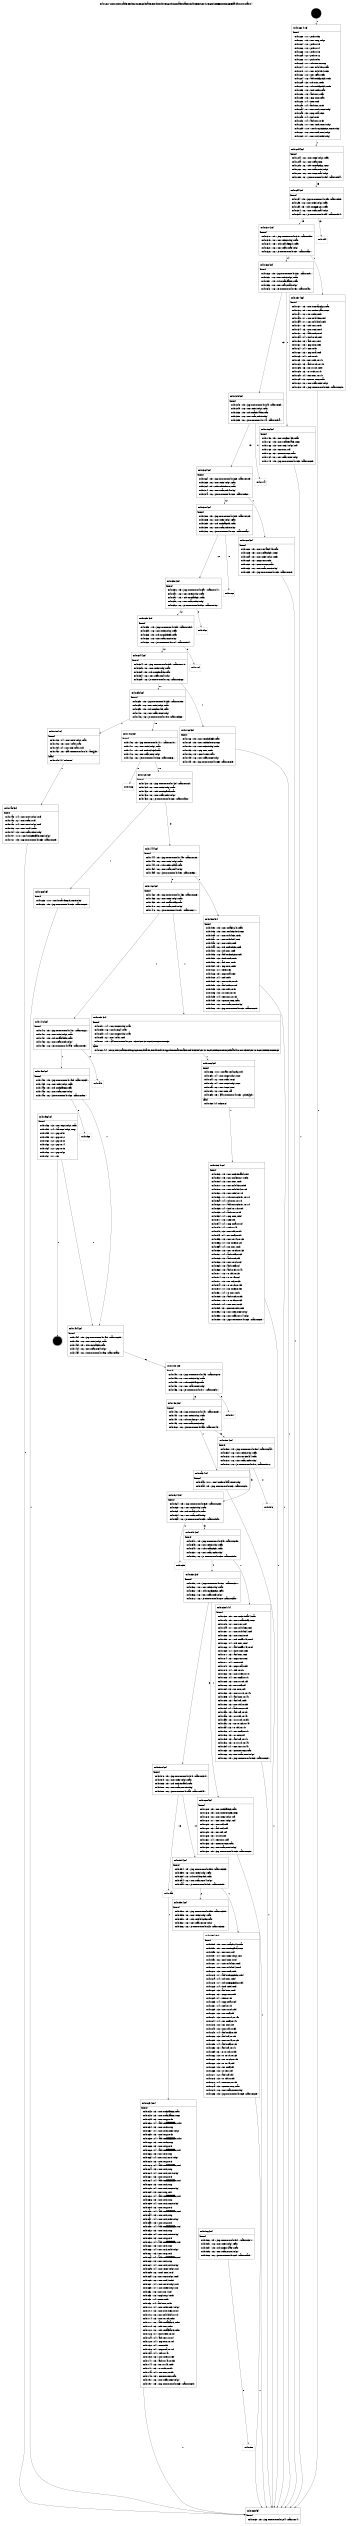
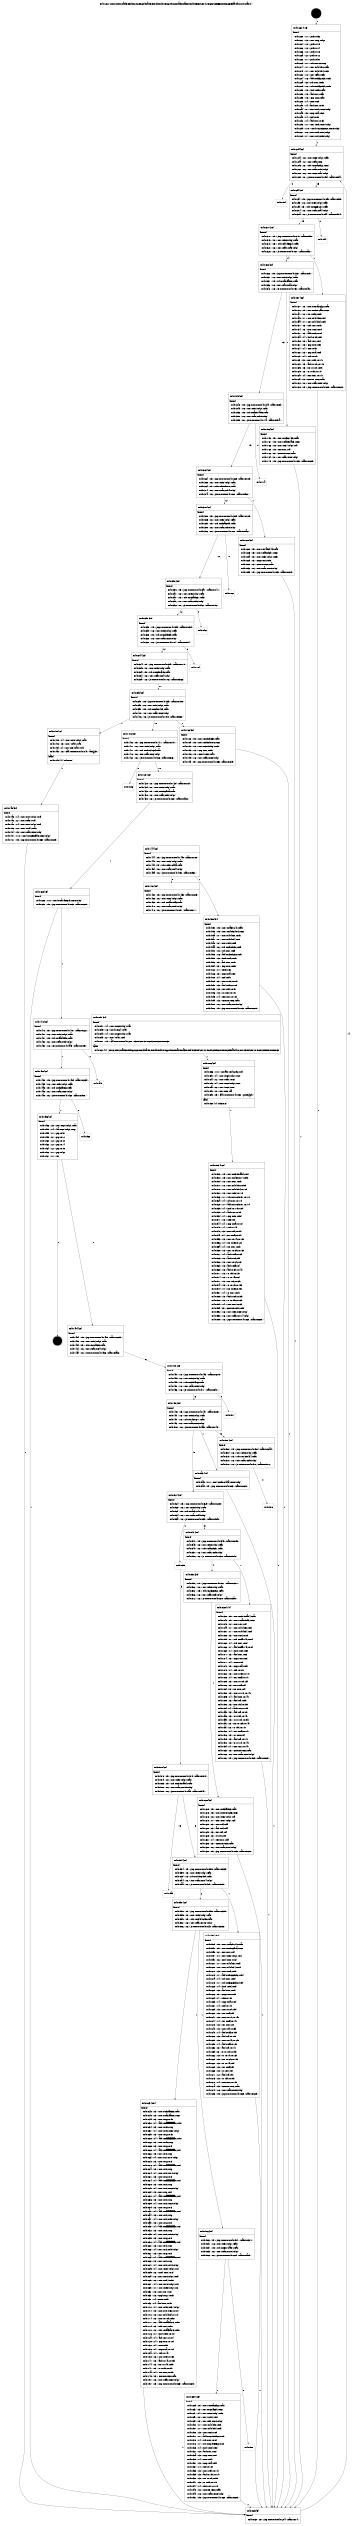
none -> (281, 203)
(320, 221) -> (320, 221)
(194, 703) -> (180, 723)
(168, 823) -> none
(178, 963) -> none
(117, 966) -> (62, 963)
(111, 1209) -> (60, 1106)
none -> (347, 1356)
(247, 1492) -> (192, 1461)
(195, 1682) -> (180, 1666)
(195, 1826) -> (195, 1826)
(168, 1998) -> (183, 2014)
none -> (200, 2080)
none -> (213, 2448)
